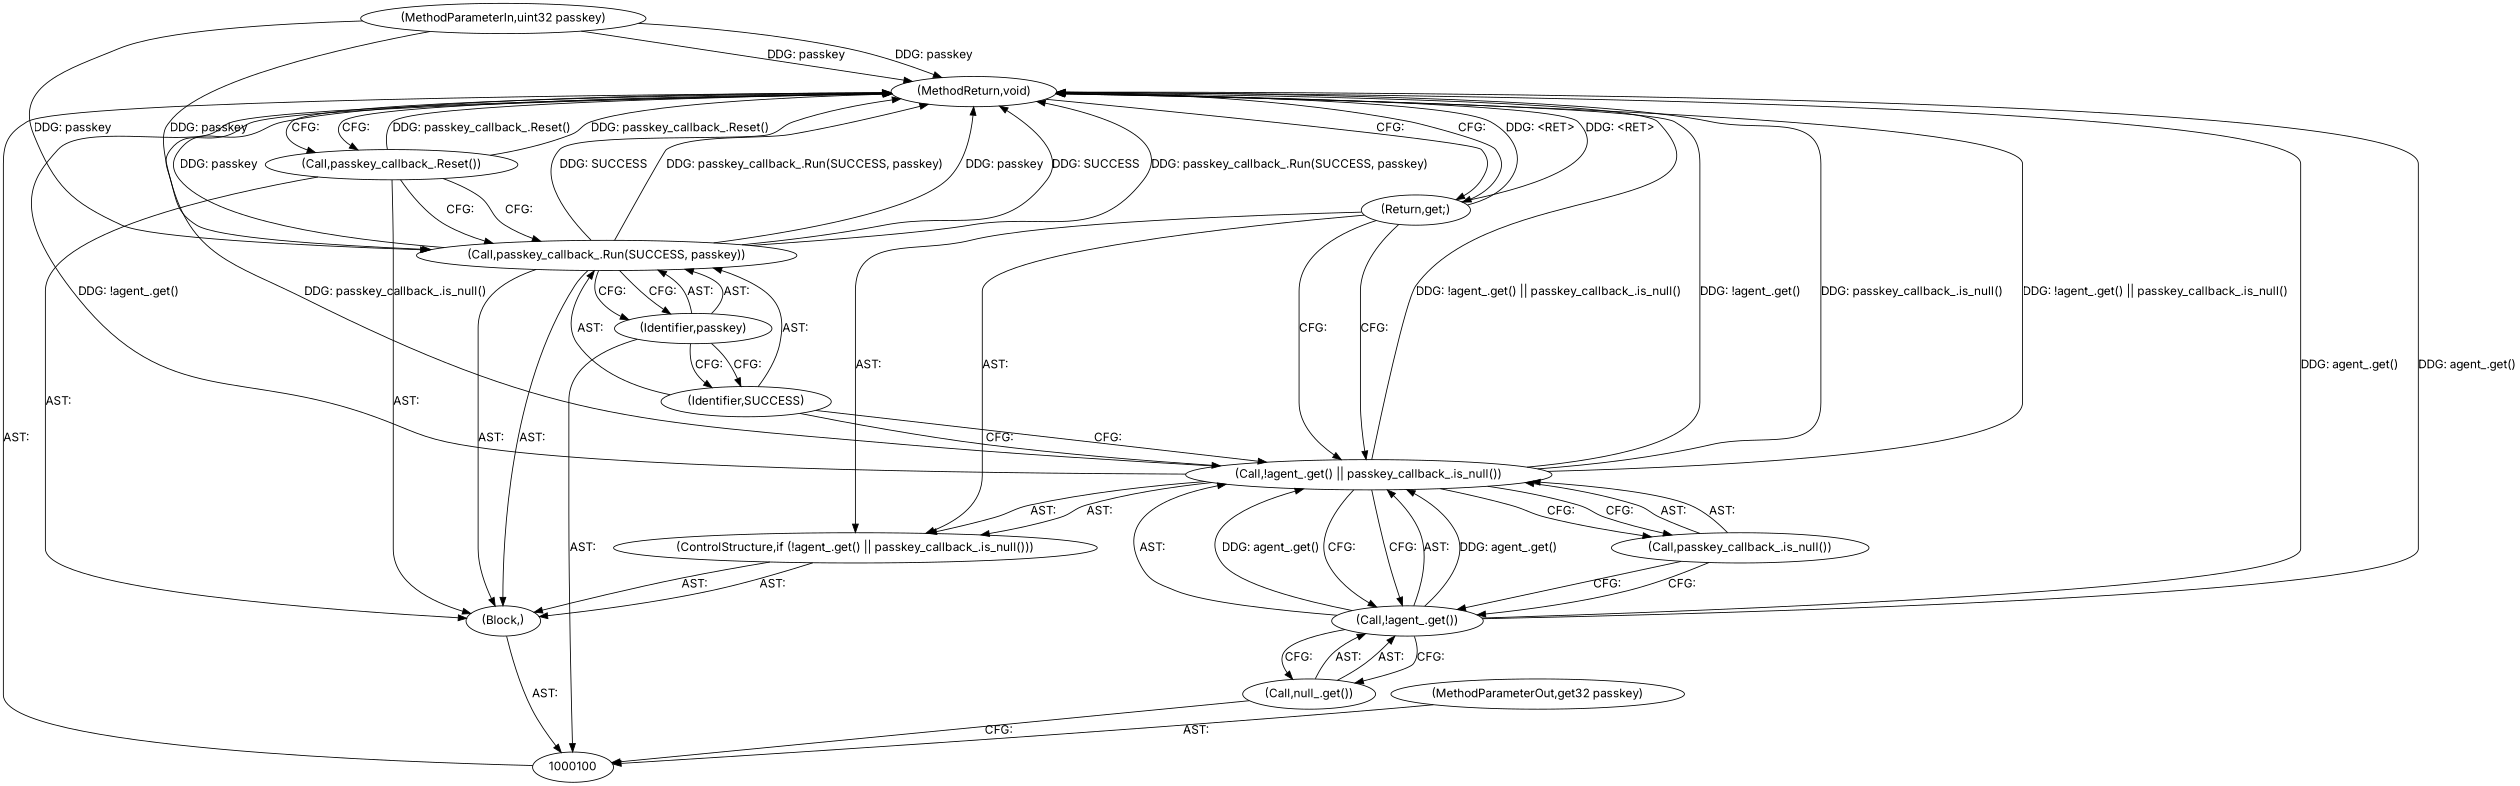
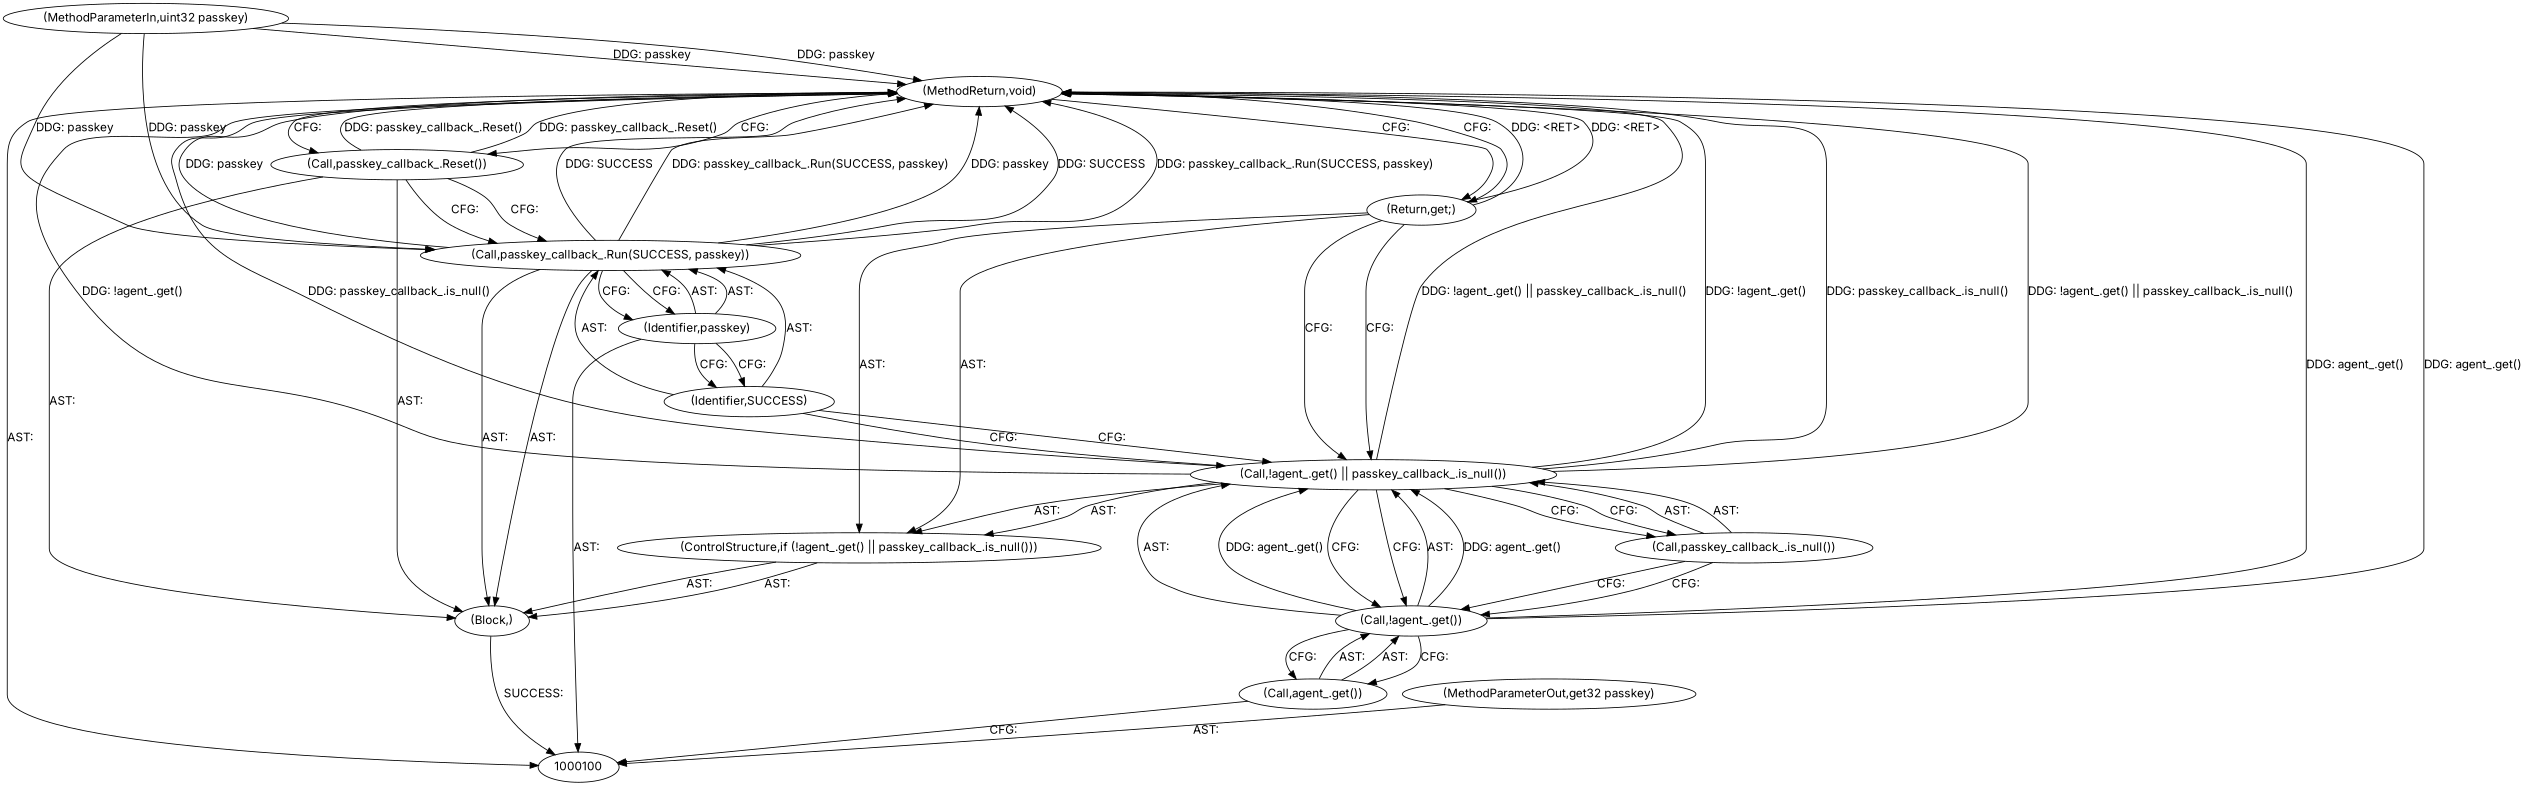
(3, 246) -> (7, 237)
(547, 694) -> (535, 694)
(1309, 694) -> (1313, 694)
